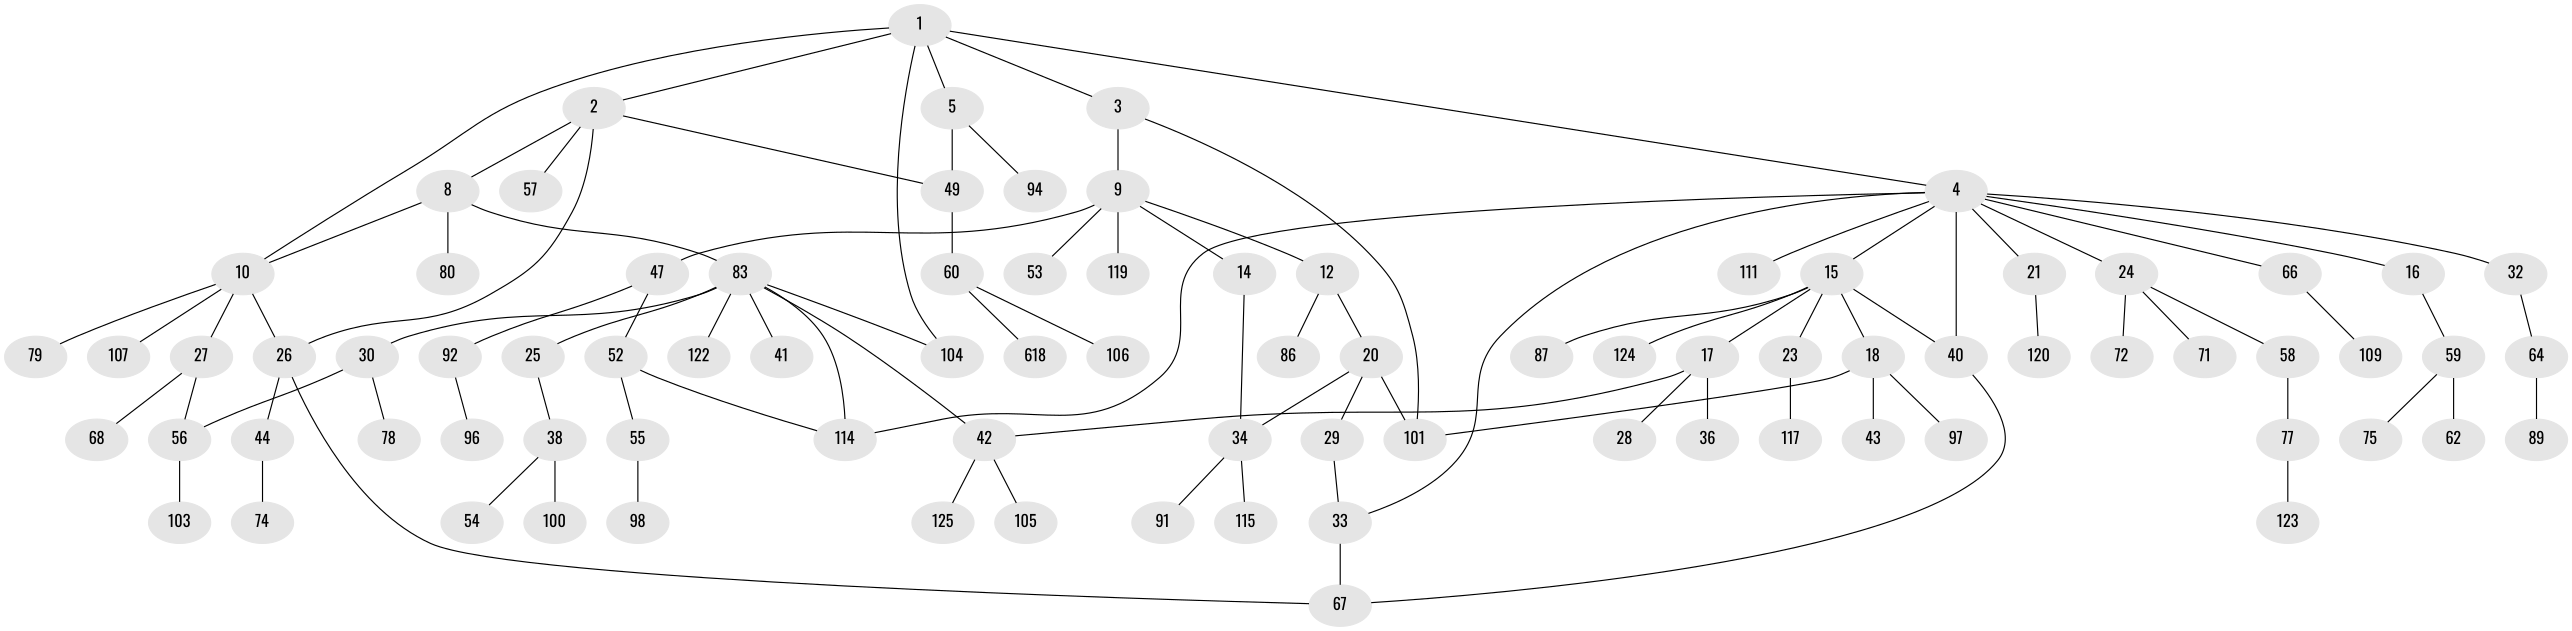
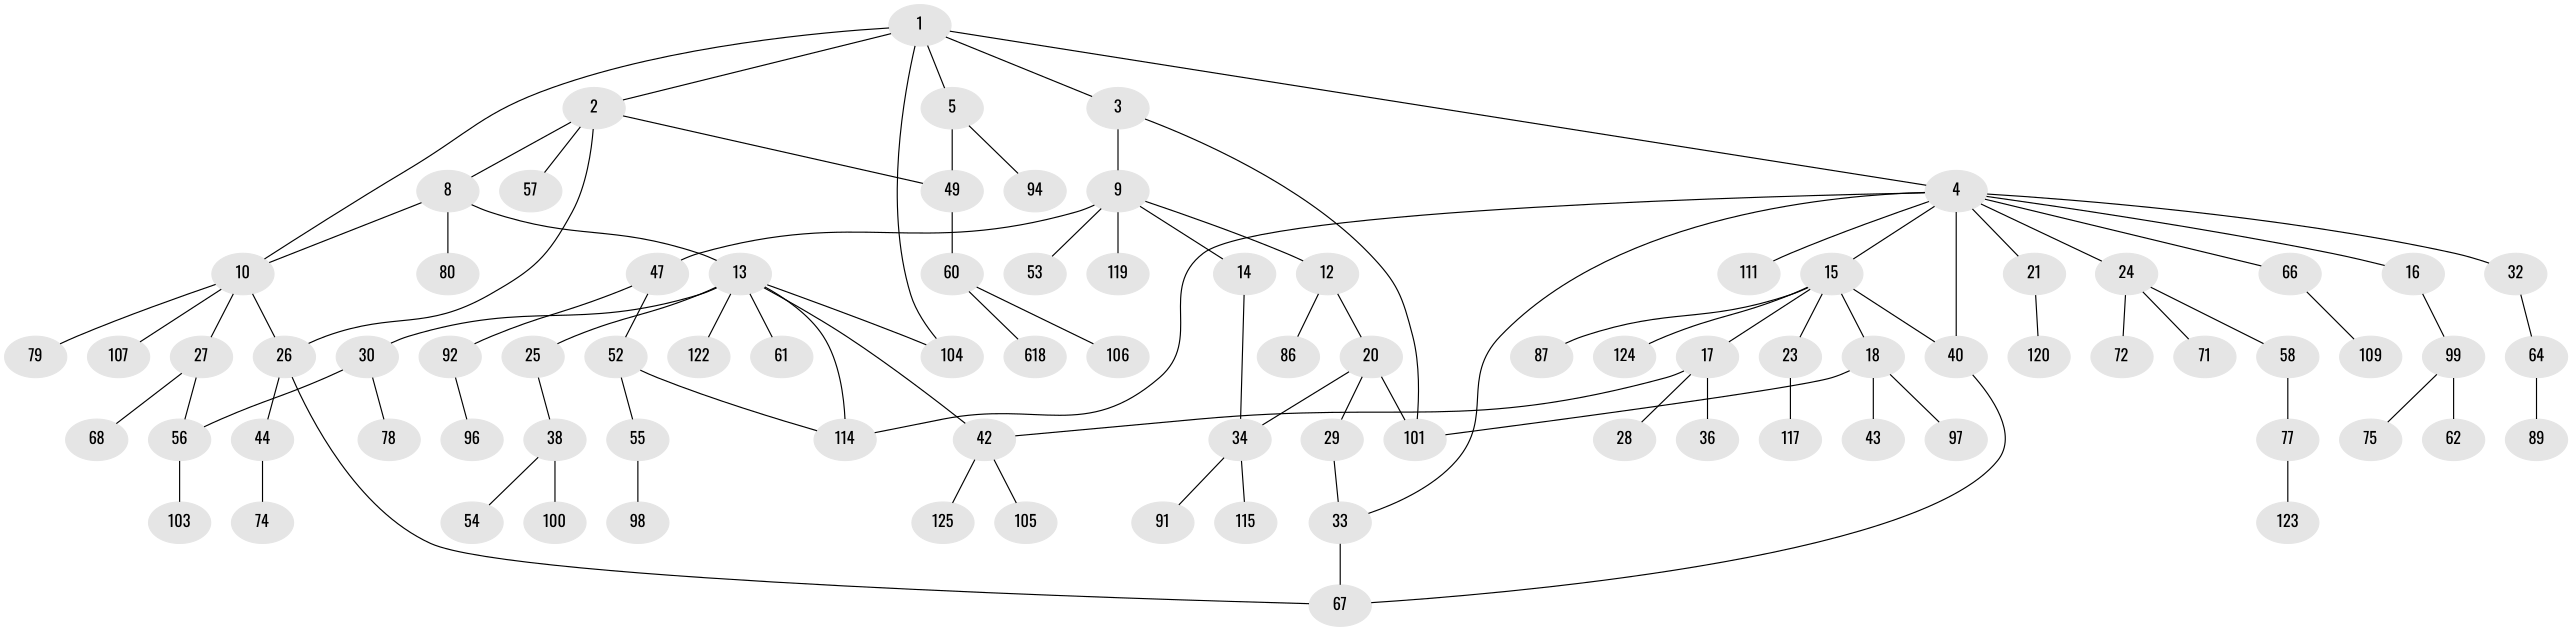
(740, 274) -> (740, 274)
(782, 357) -> (782, 357)
(2454, 357) -> (2454, 357)
